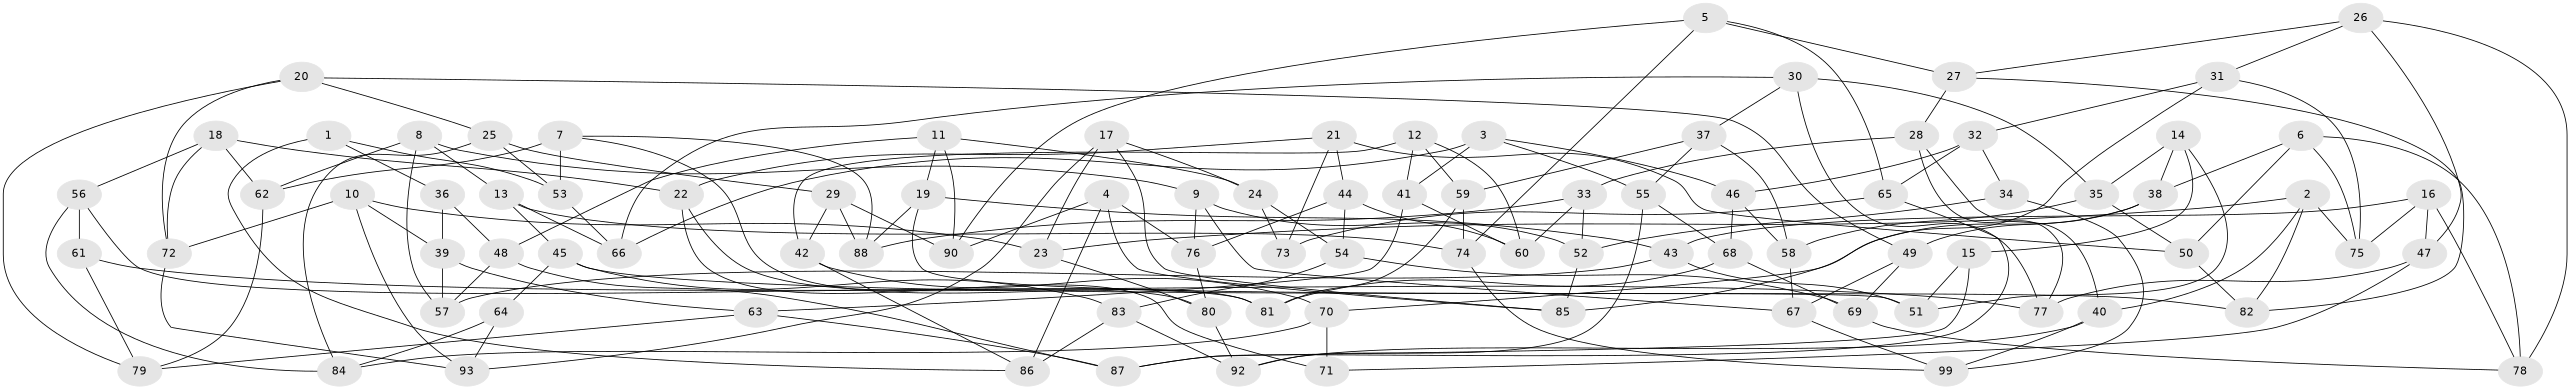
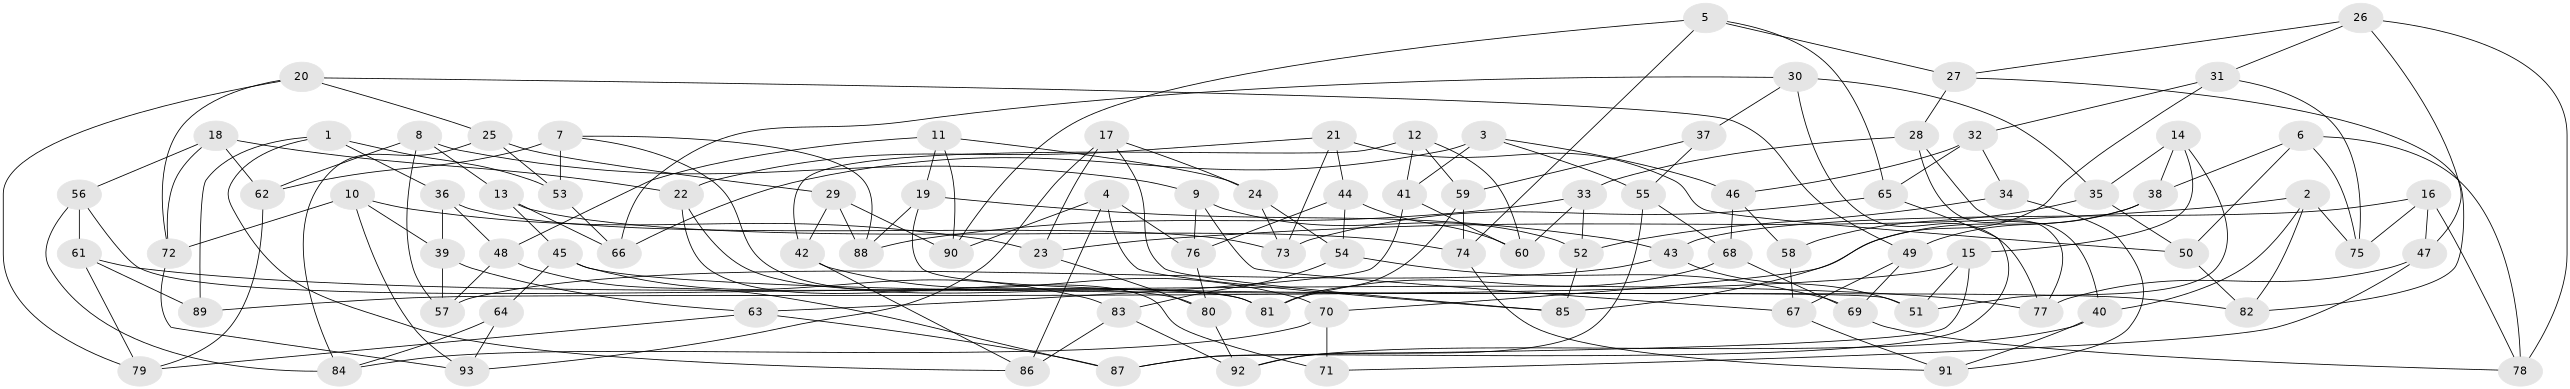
(1765, 184) -> none
none -> (861, 231)
none -> (200, 312)
(1946, 371) -> (1946, 371)
